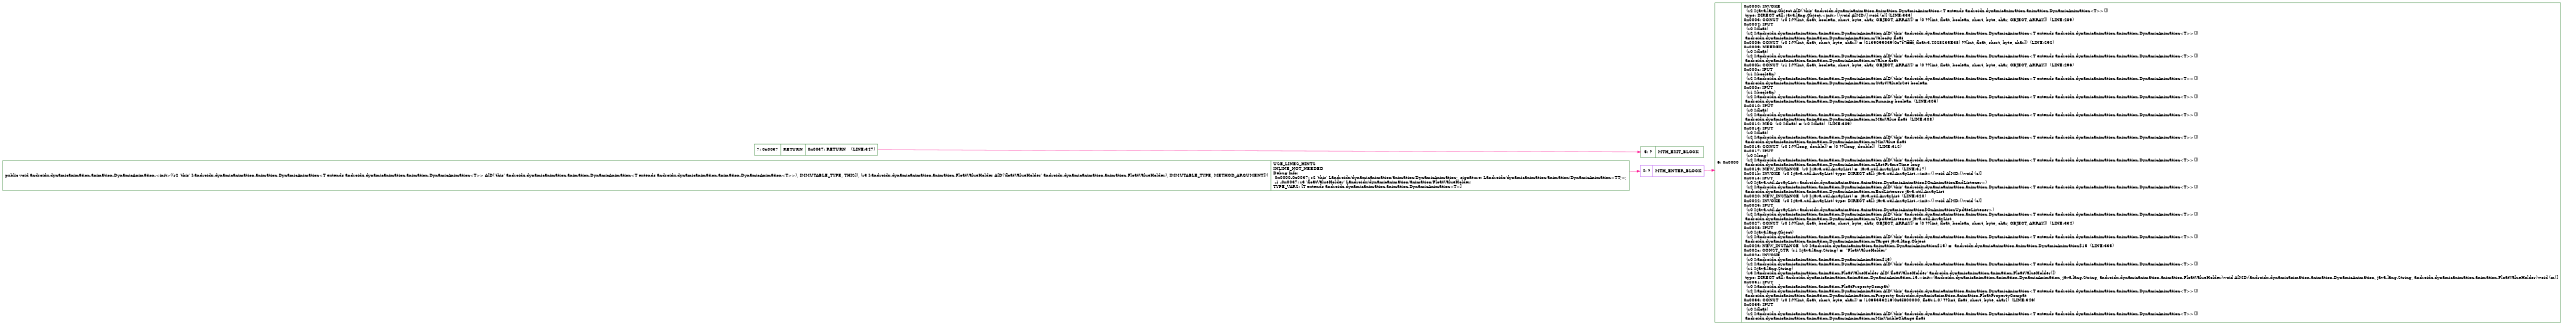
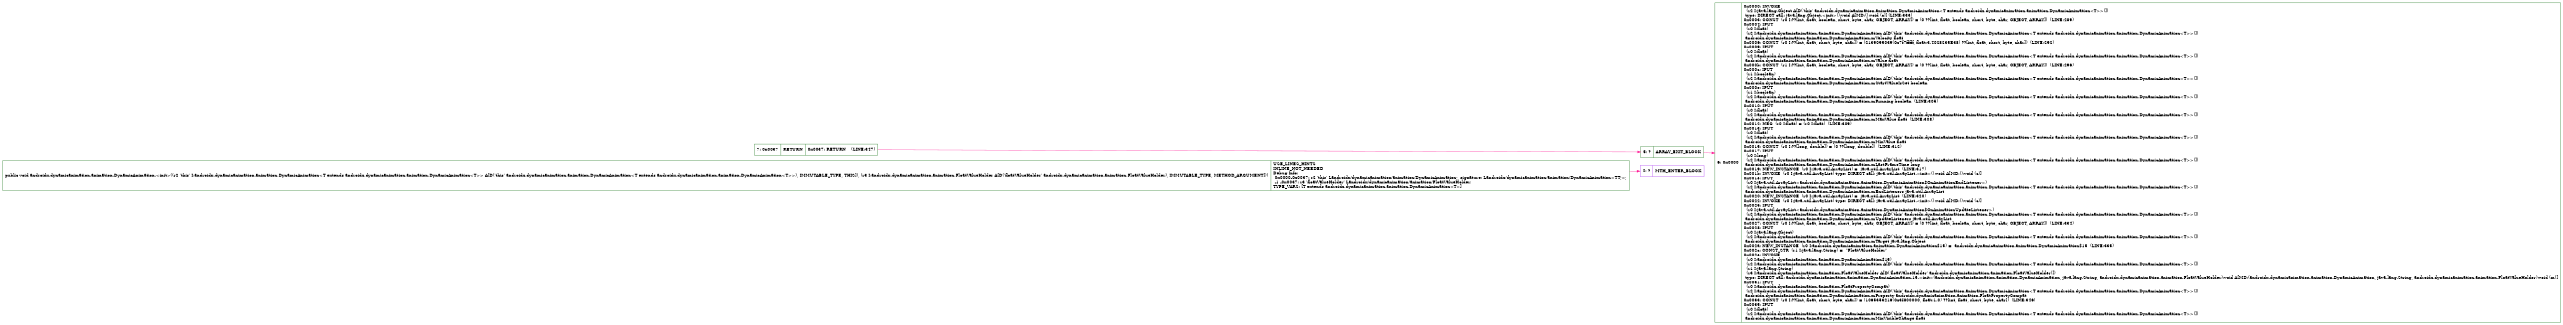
(1765, 47) -> (1760, 47)
(1678, 152) -> (1678, 152)
(1708, 170) -> (1708, 153)
